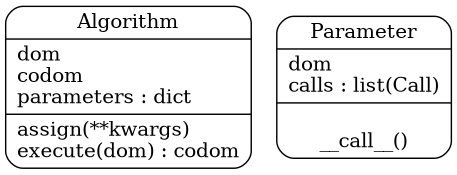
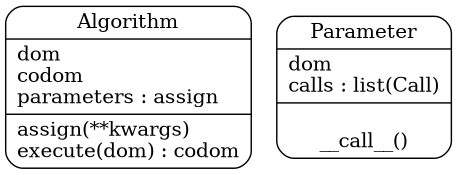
(105, 97) -> (118, 97)
